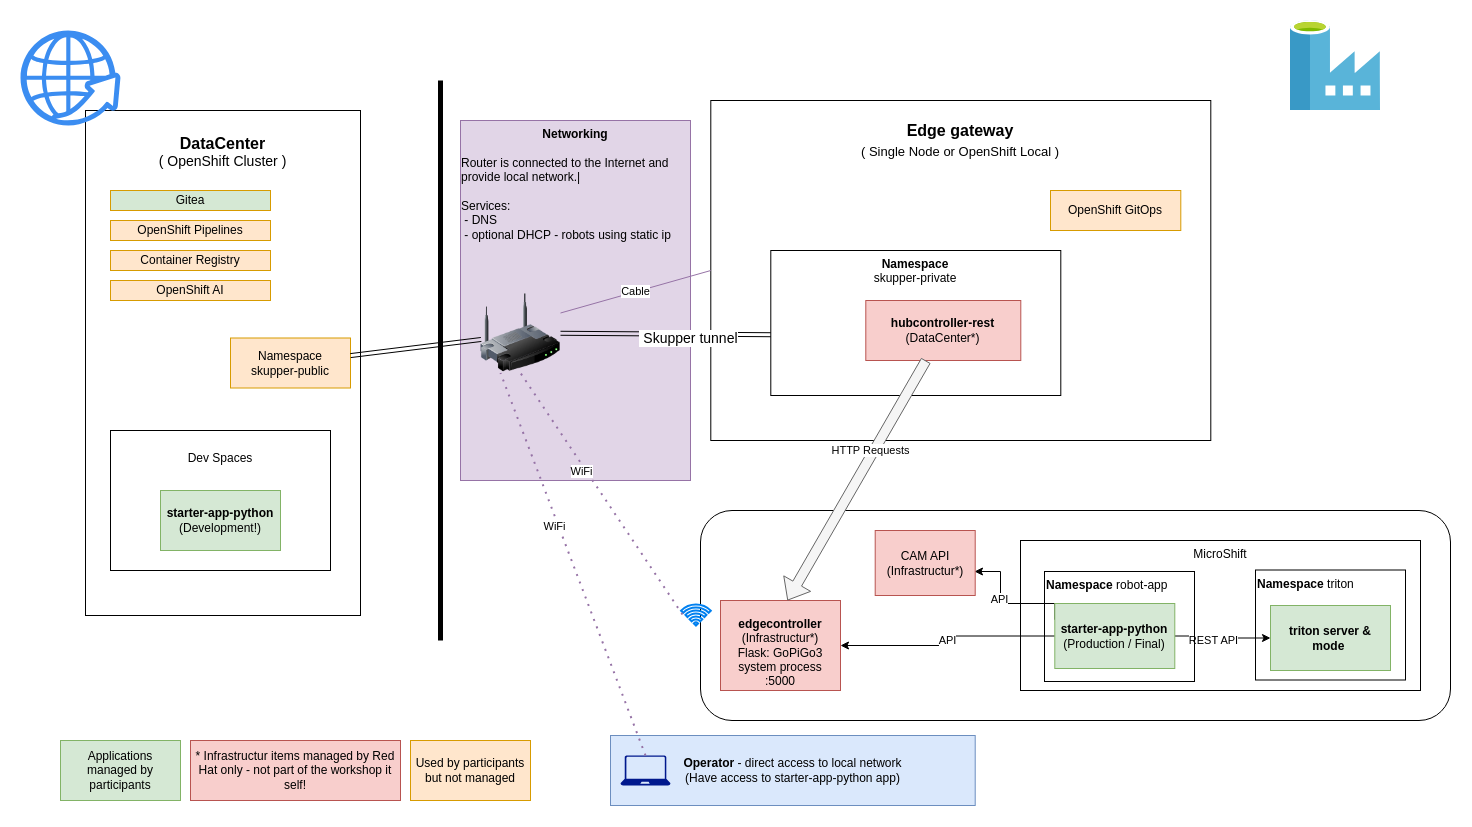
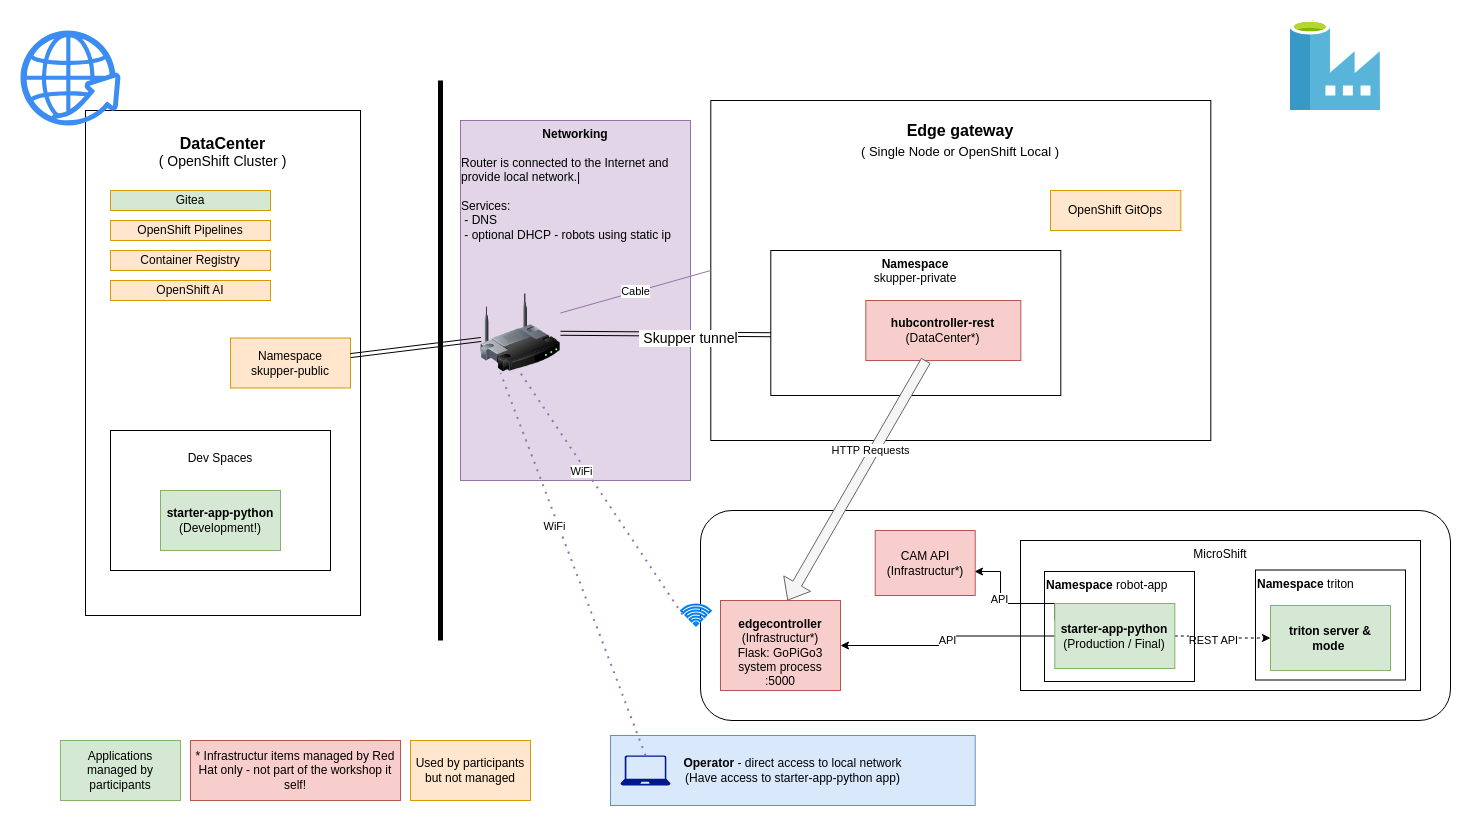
(1250, 638) -> (1250, 638)
